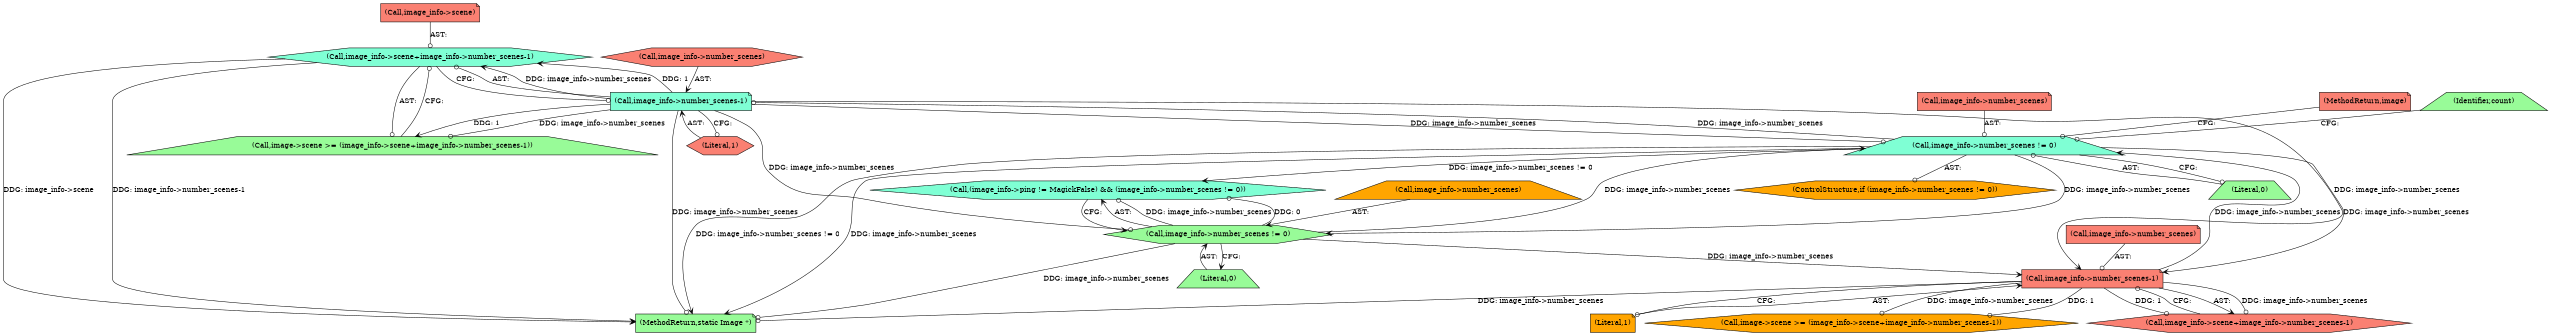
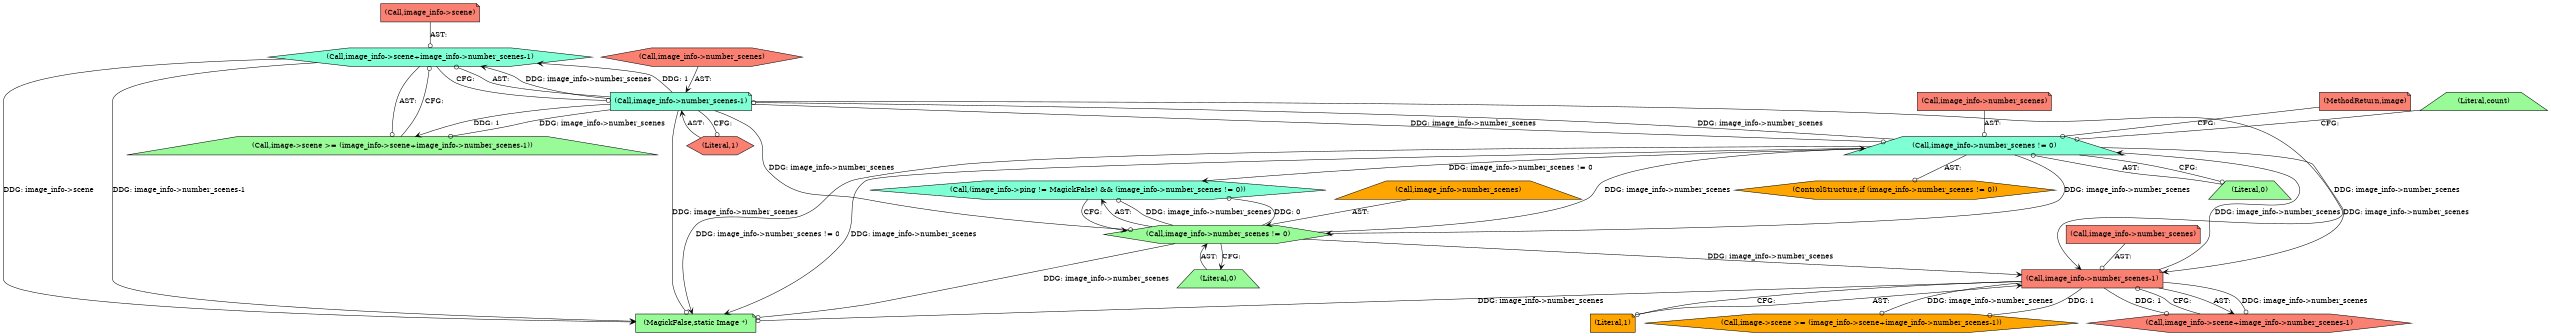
(2484, 101) -> (2484, 101)
(696, 323) -> (696, 323)
